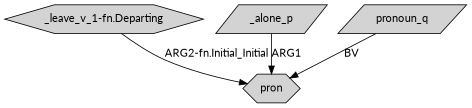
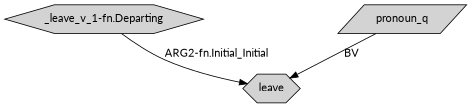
(272, 19) -> none
(272, 88) -> (272, 88)
